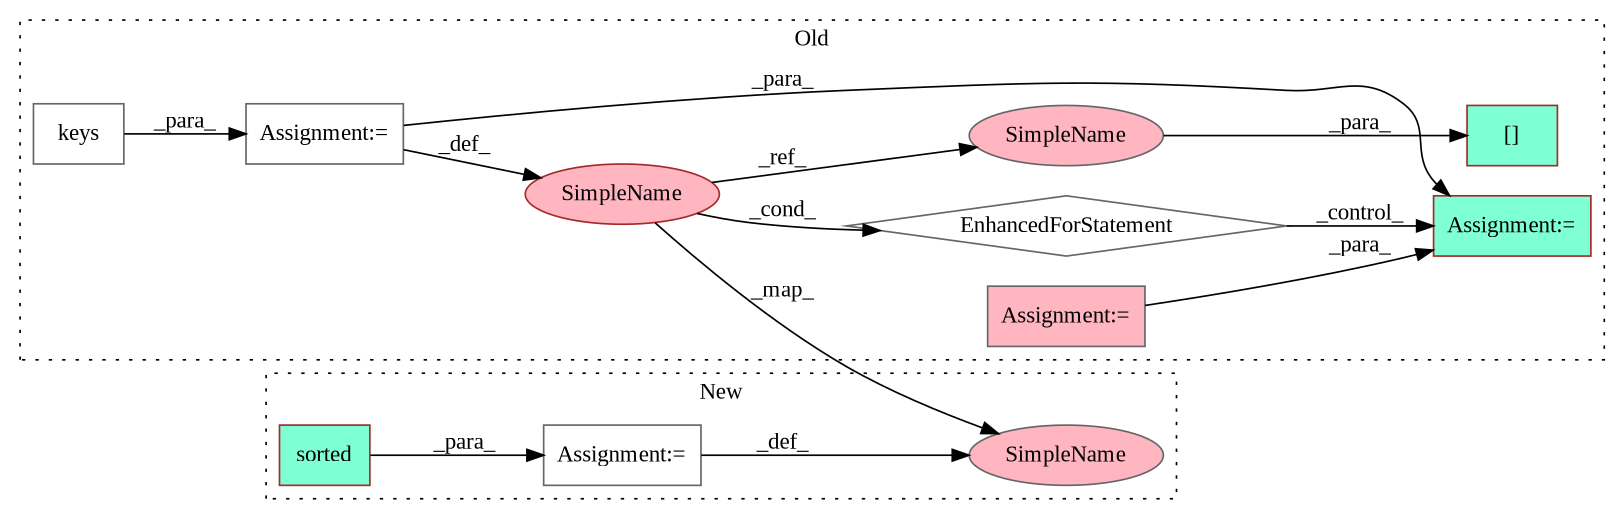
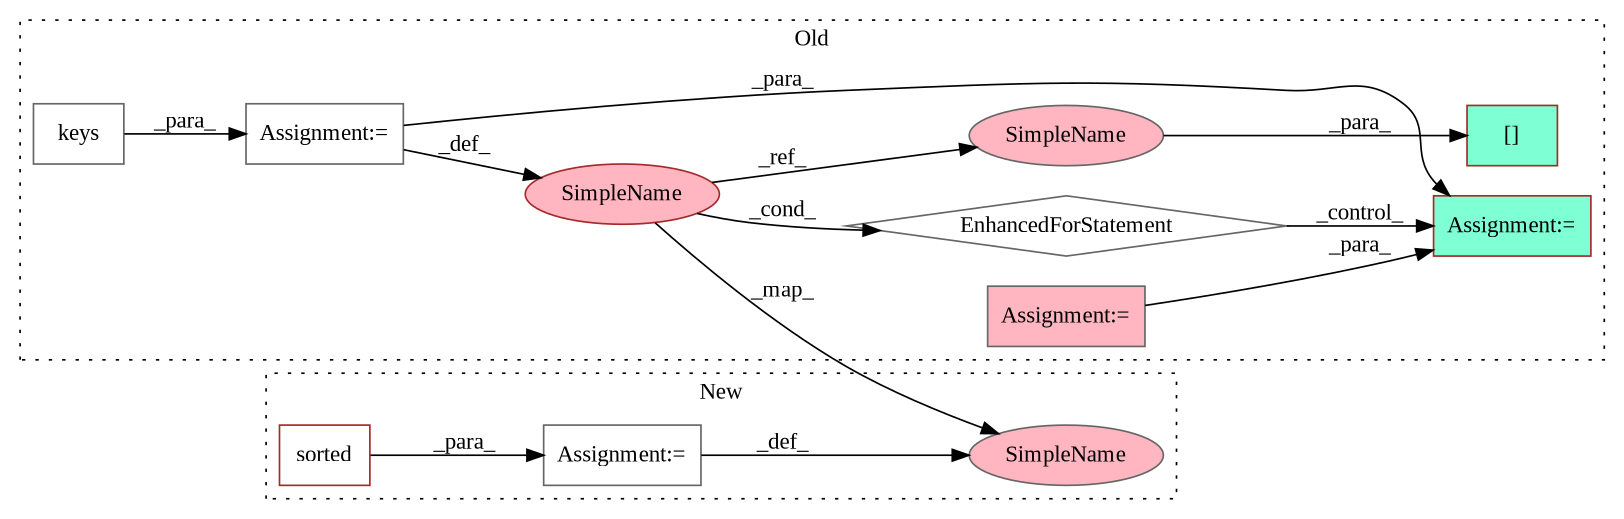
(325, 455) -> (325, 455)
